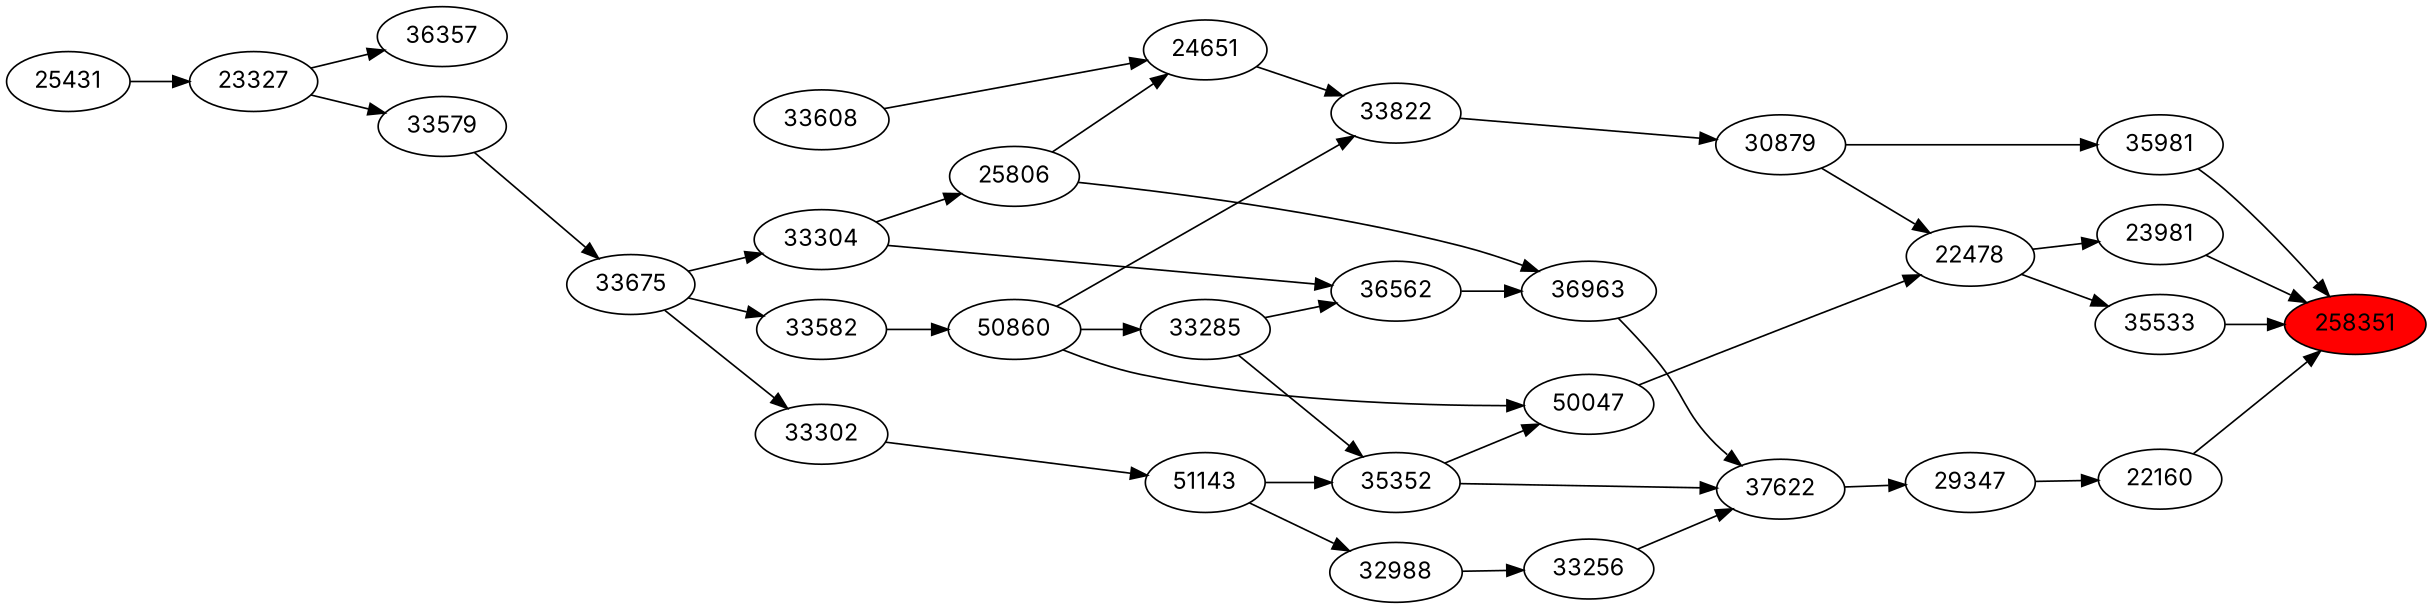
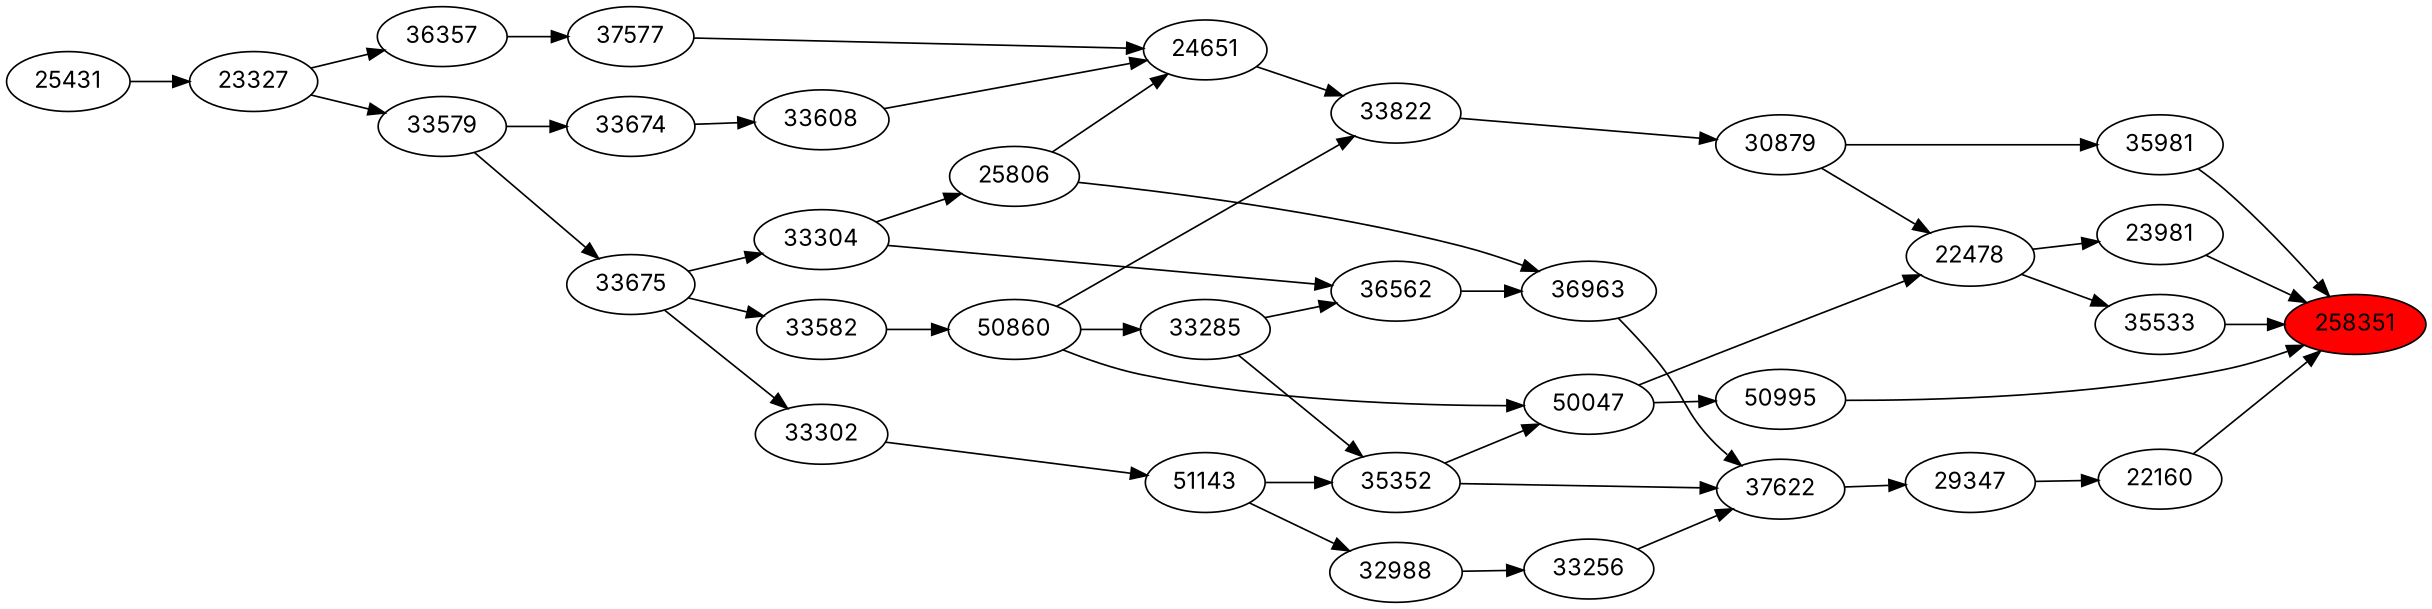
none -> (631, 37)
none -> (631, 126)
none -> (1781, 399)
